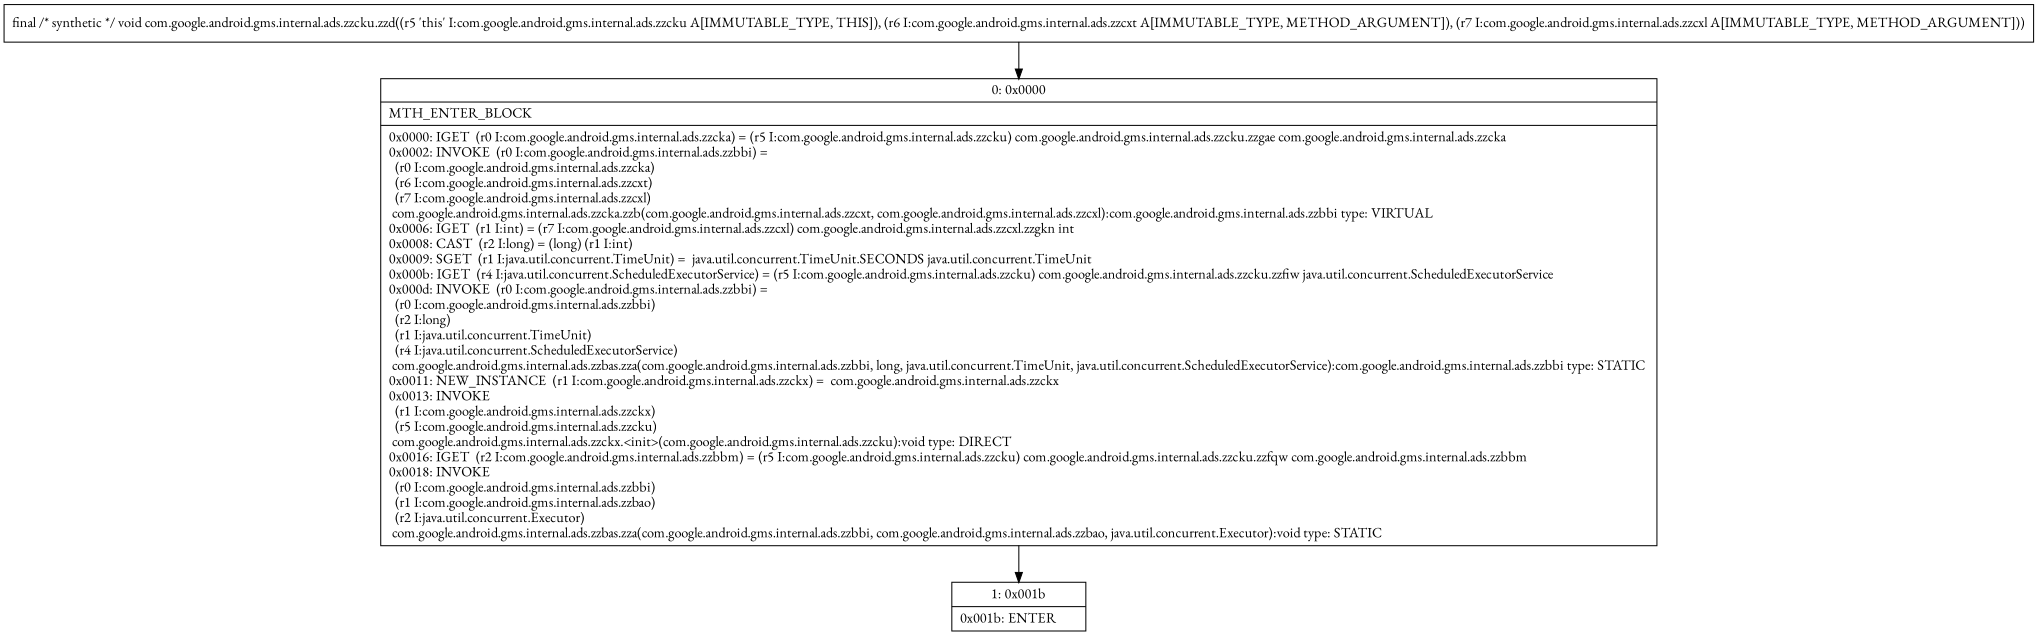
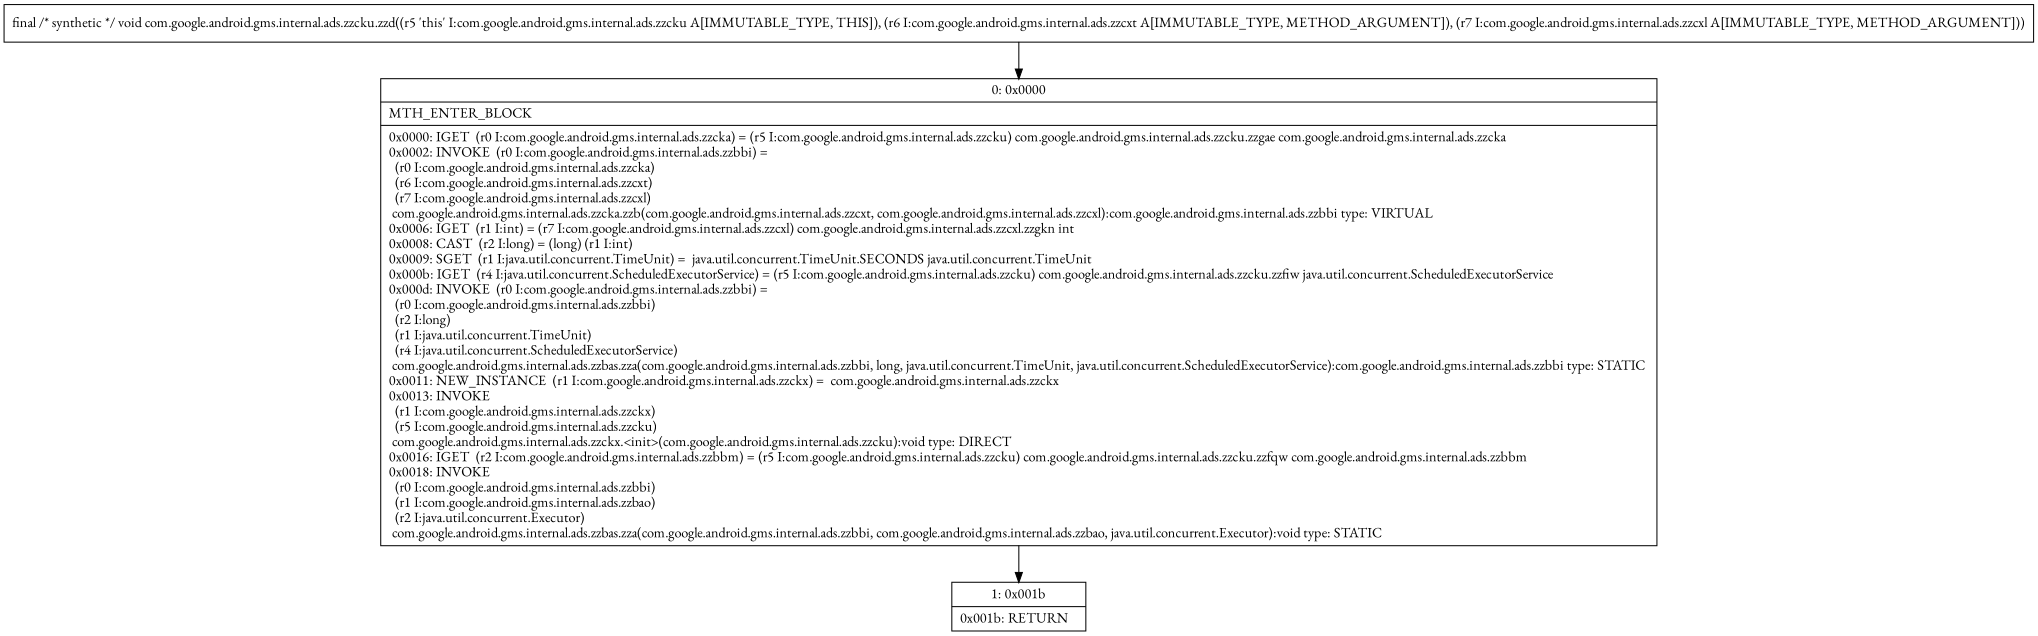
(1013, 618) -> (1019, 618)
